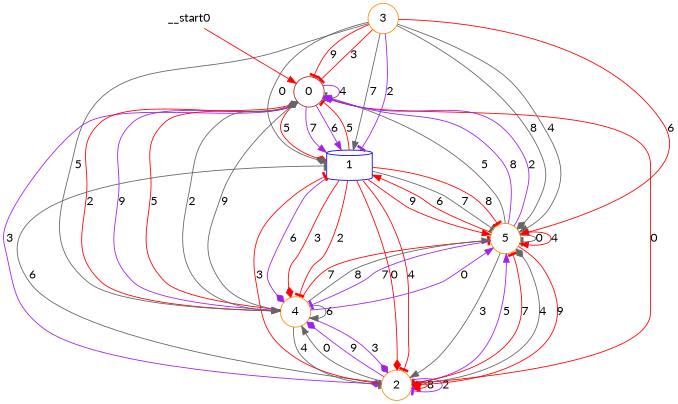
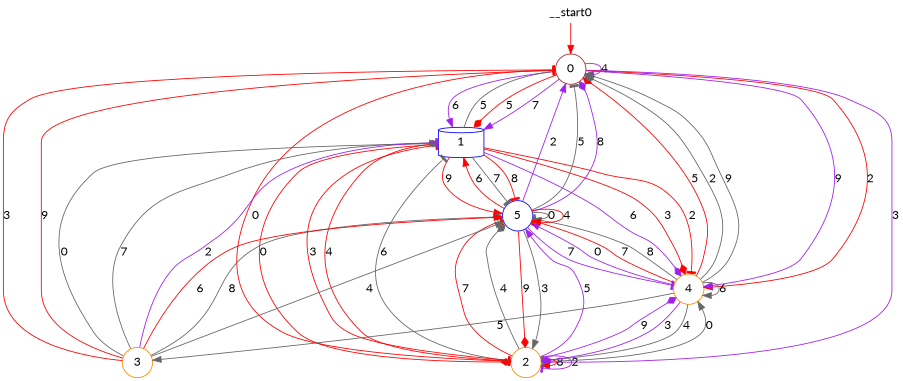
(343, 124) -> (499, 87)
(76, 146) -> (431, 329)
(505, 239) -> (518, 216)
